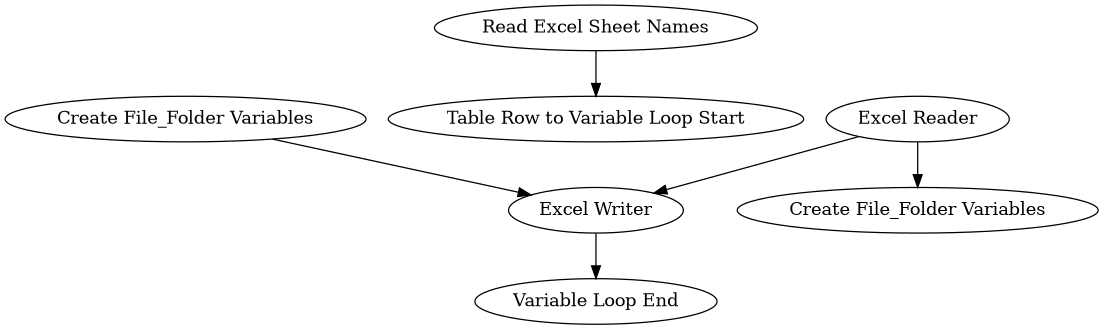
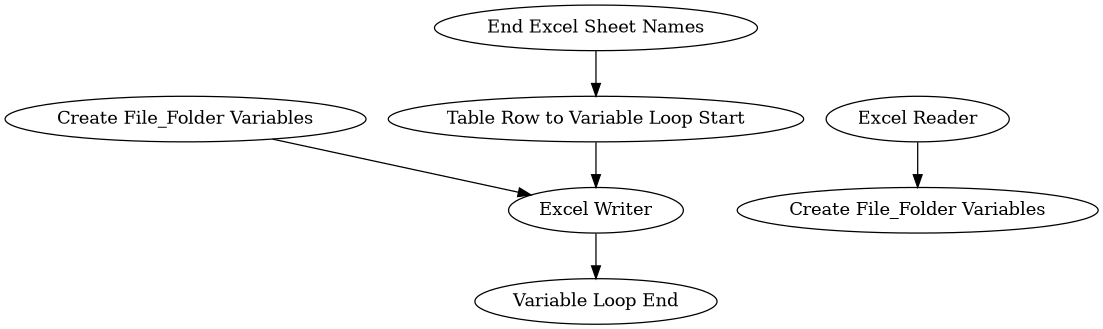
(596, 28) -> (596, 28)
(763, 163) -> (596, 158)
